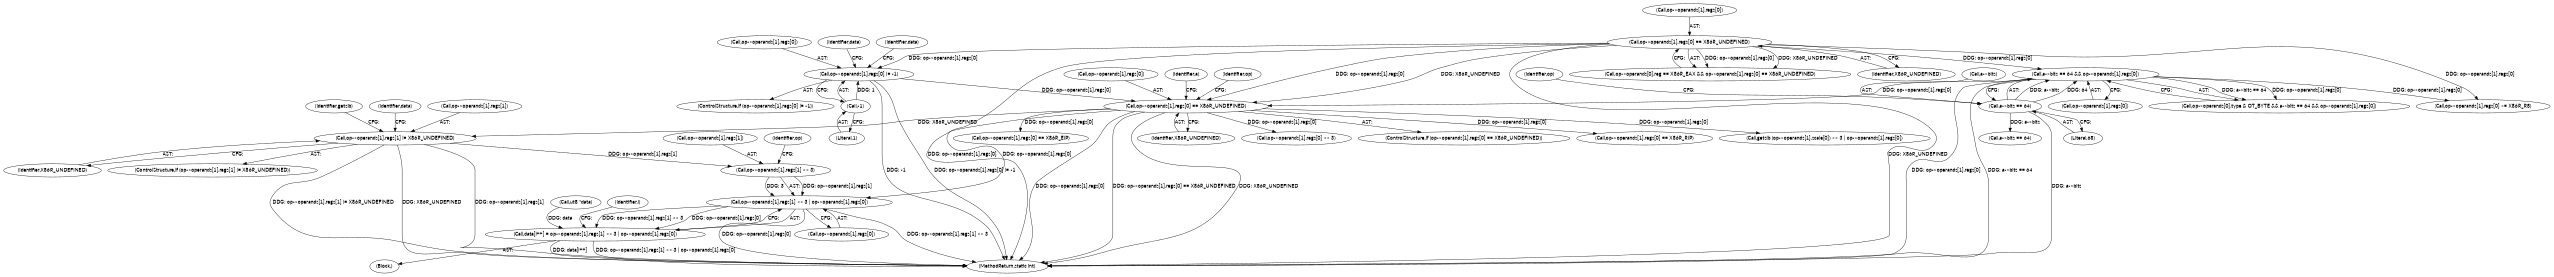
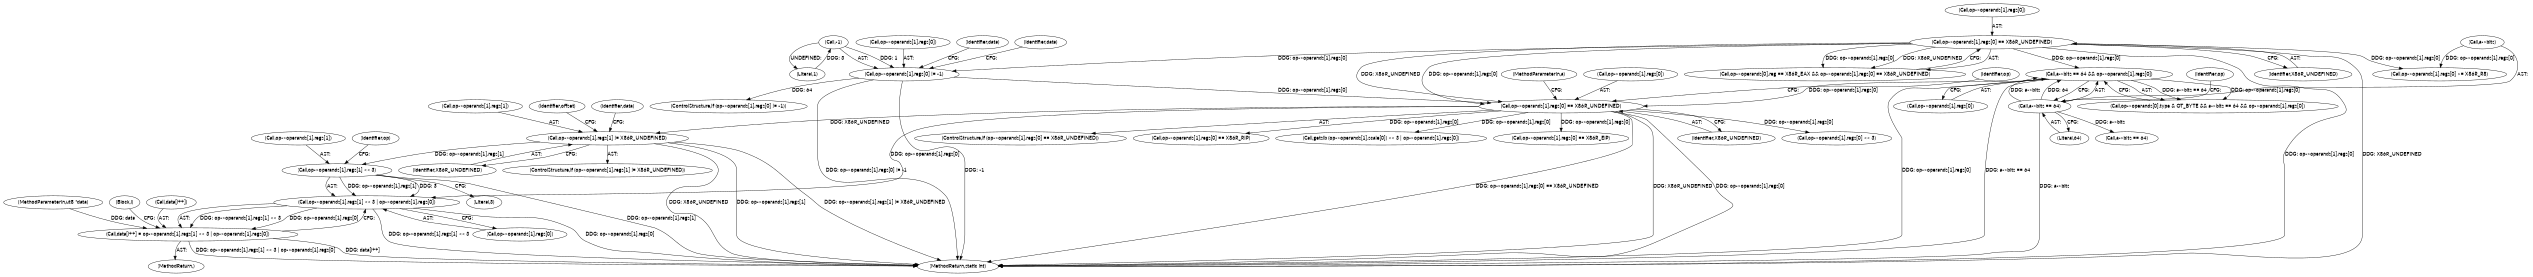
(1186, 74) -> (1539, 74)
(2300, 84) -> (2450, 52)
(809, 90) -> (802, 90)
(820, 96) -> none
(334, 106) -> (557, 106)
(844, 122) -> (836, 58)
(859, 122) -> (807, 58)
(2083, 138) -> (2069, 138)
none -> (171, 202)
none -> (484, 202)
(576, 202) -> (53, 202)
(628, 202) -> (125, 202)
none -> (646, 226)
(384, 266) -> (176, 266)
